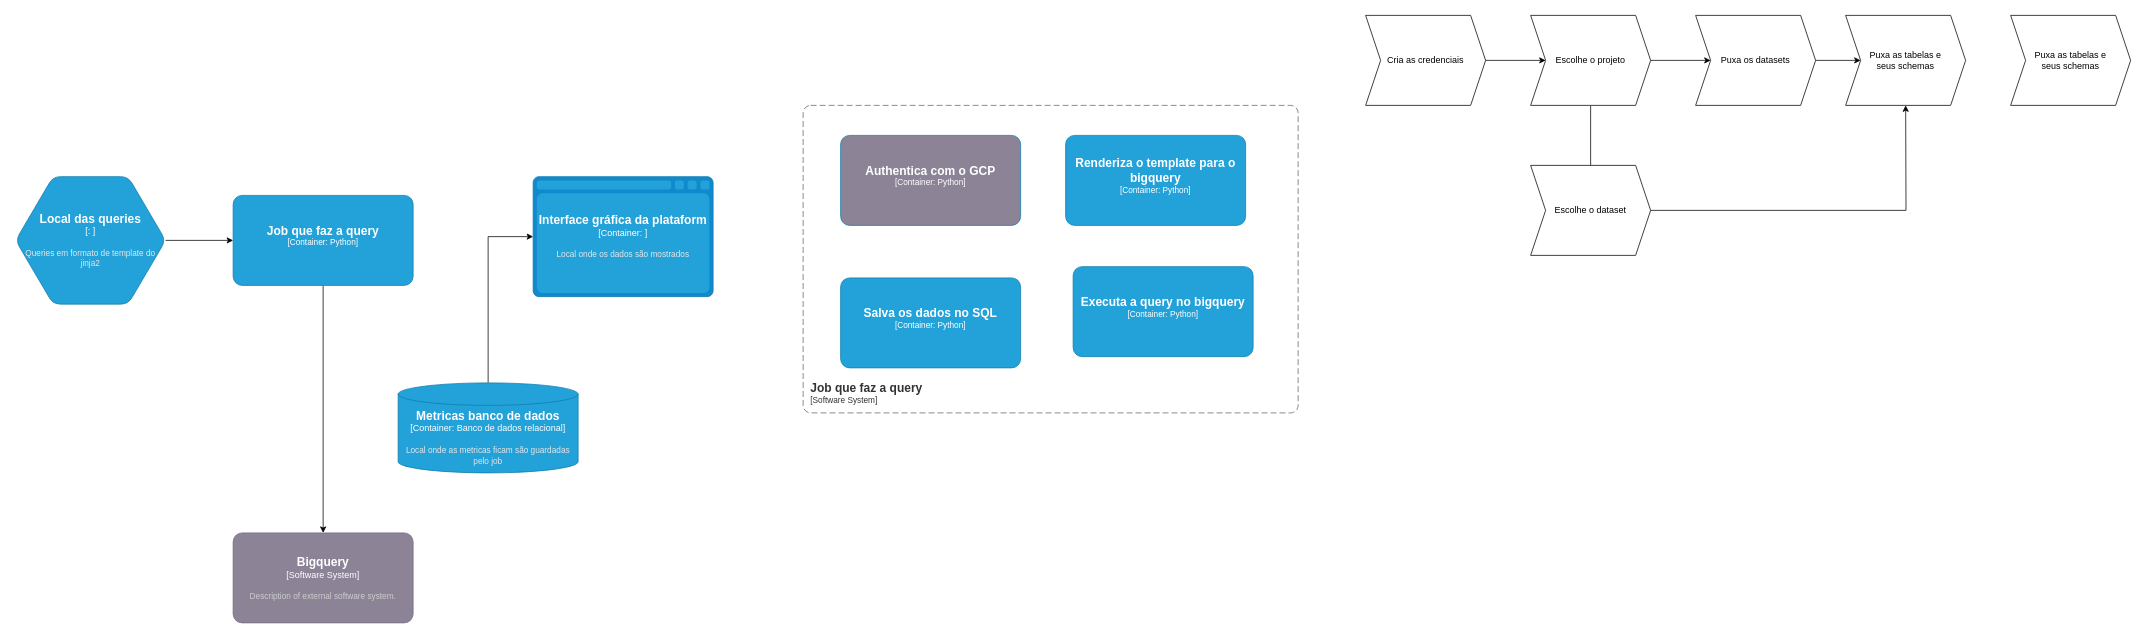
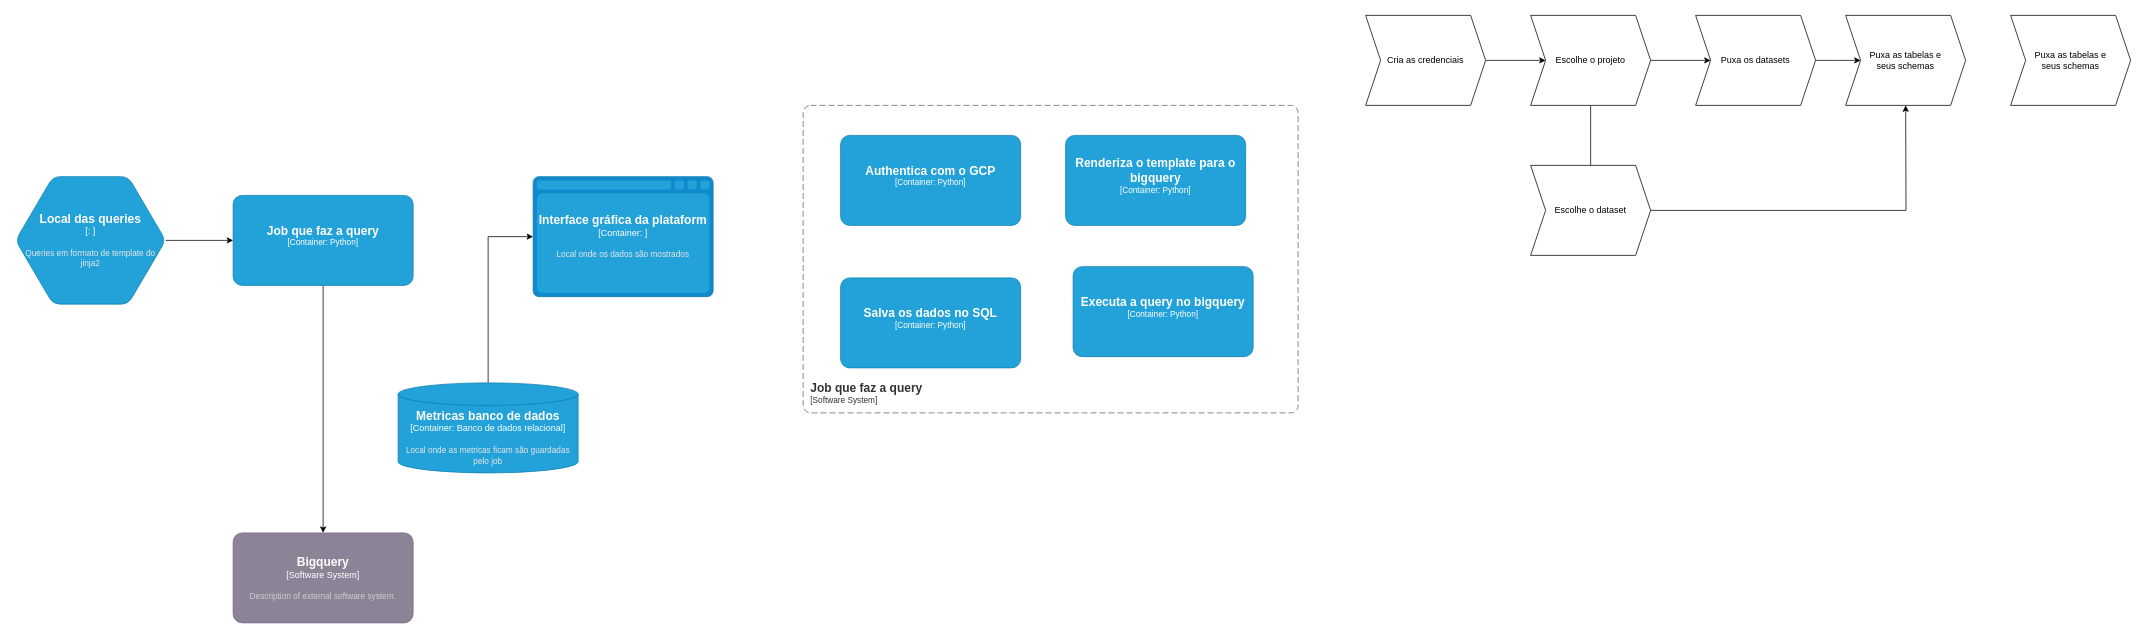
(930, 180) -> (930, 180)
